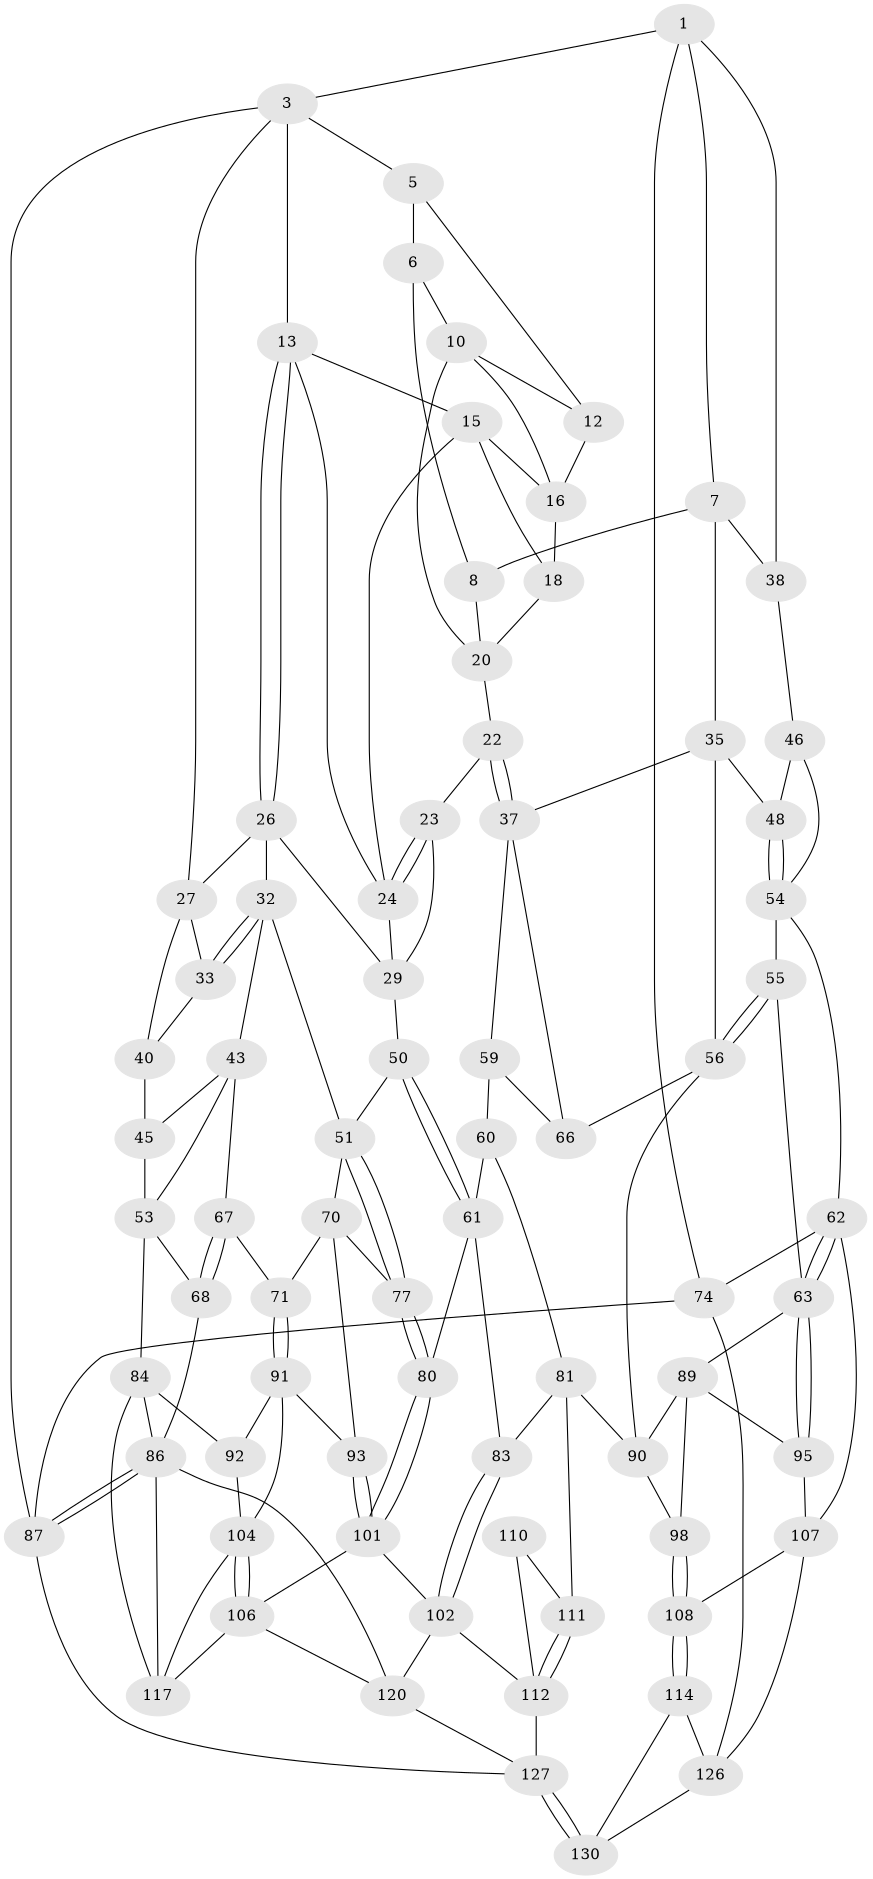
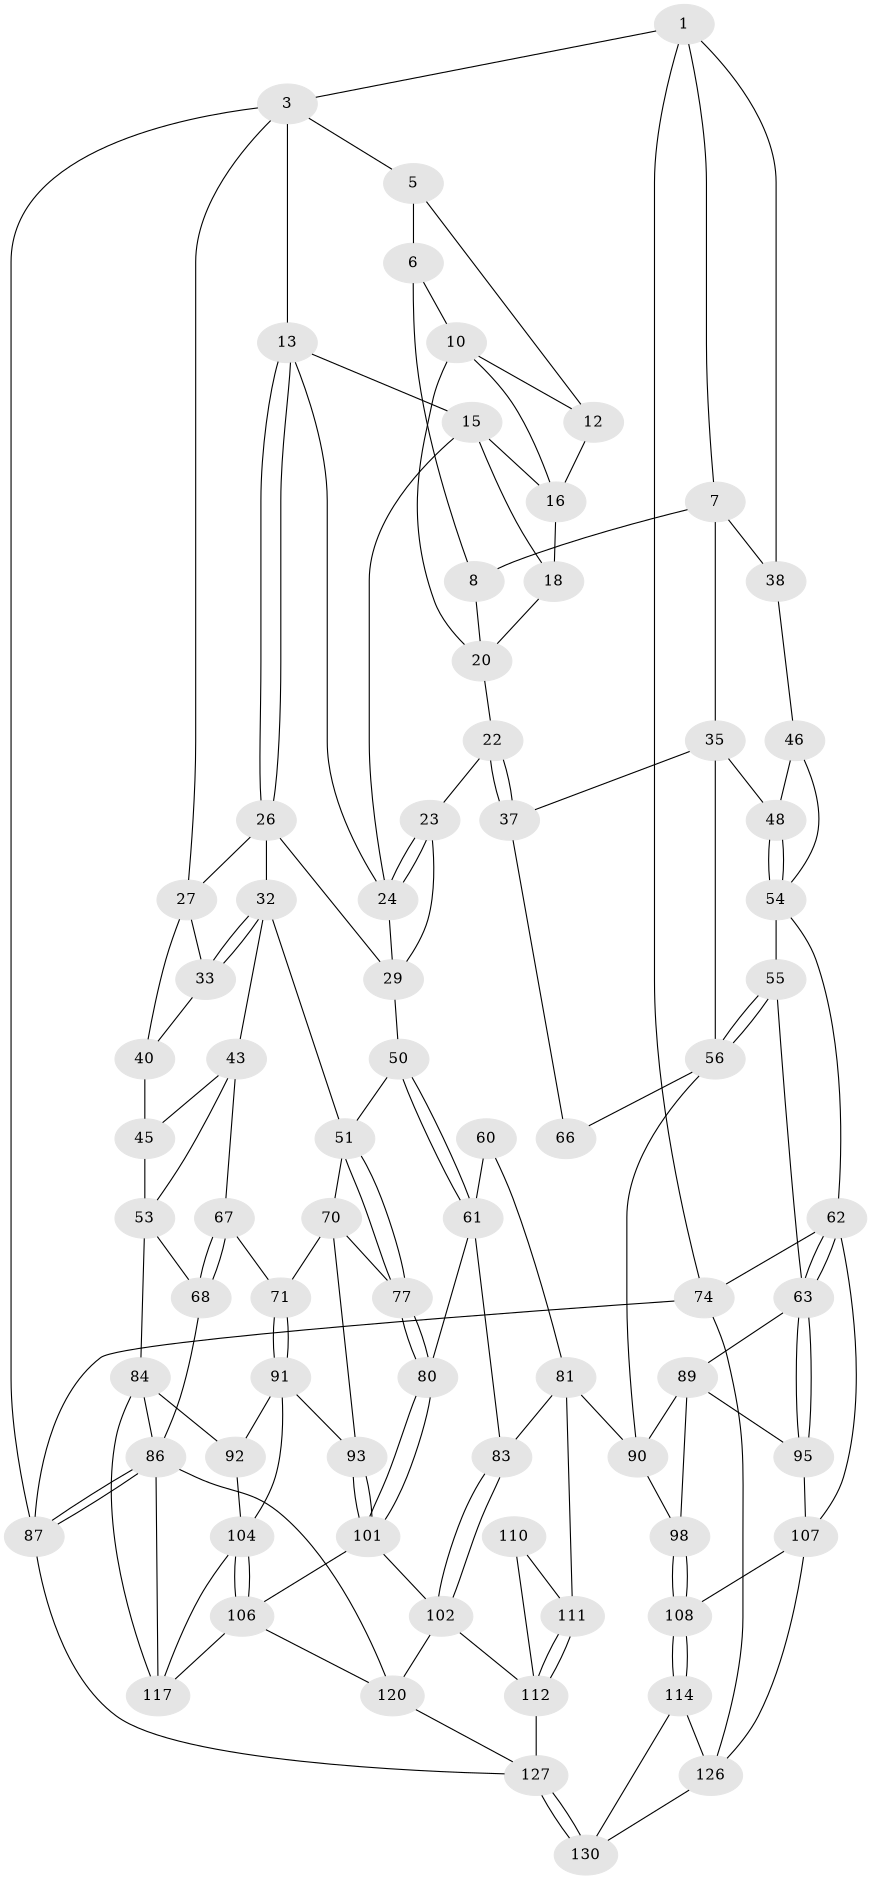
(490, 1059) -> none
